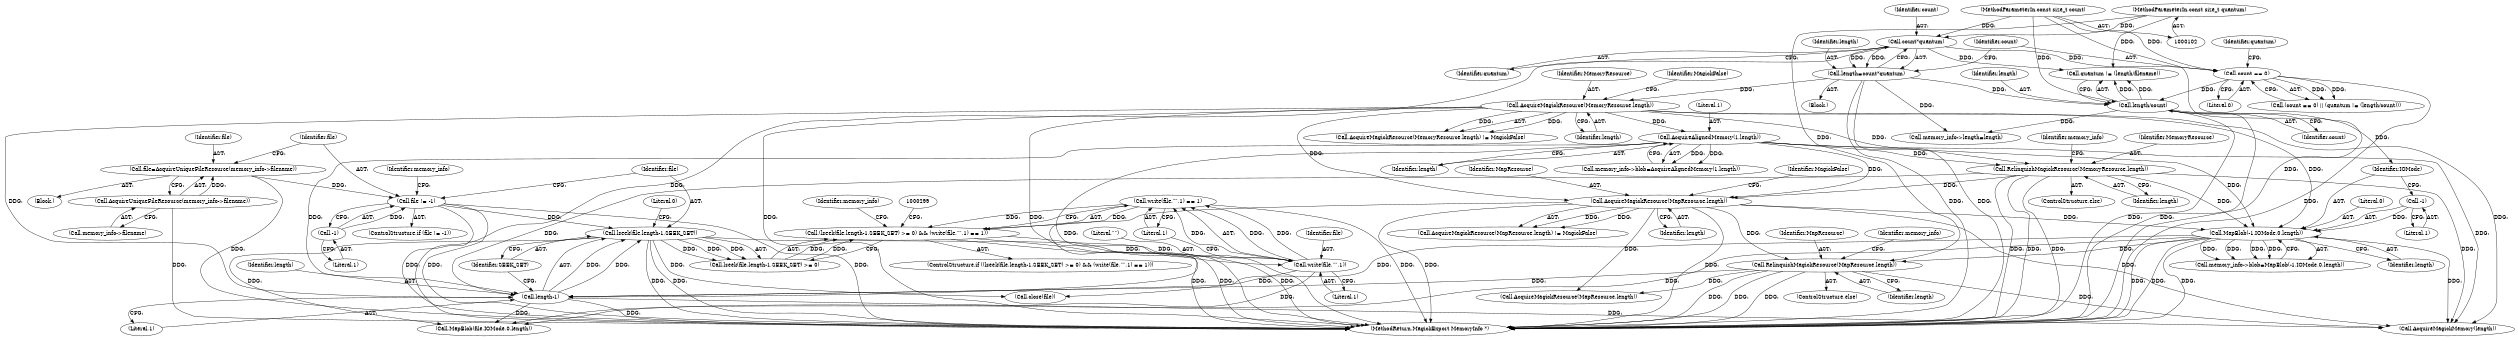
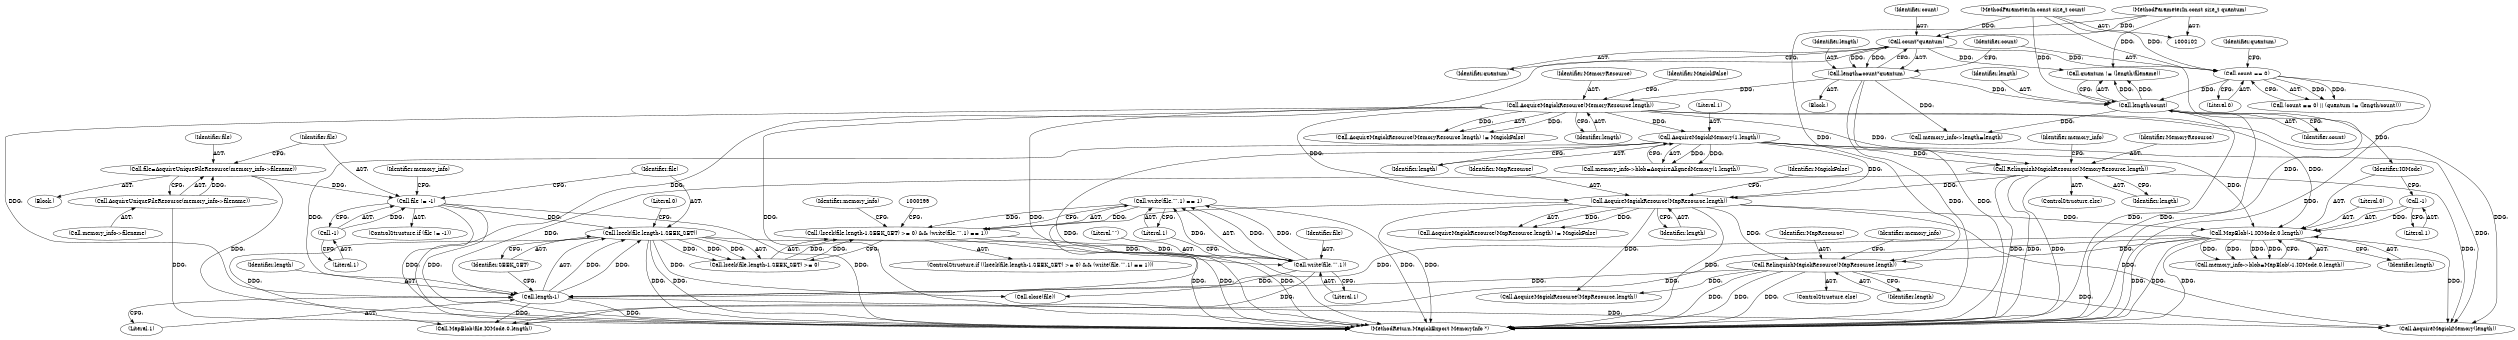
(2172, 28) -> (2189, 24)
(1709, 138) -> (1709, 138)
(2186, 192) -> none
(142, 217) -> none
